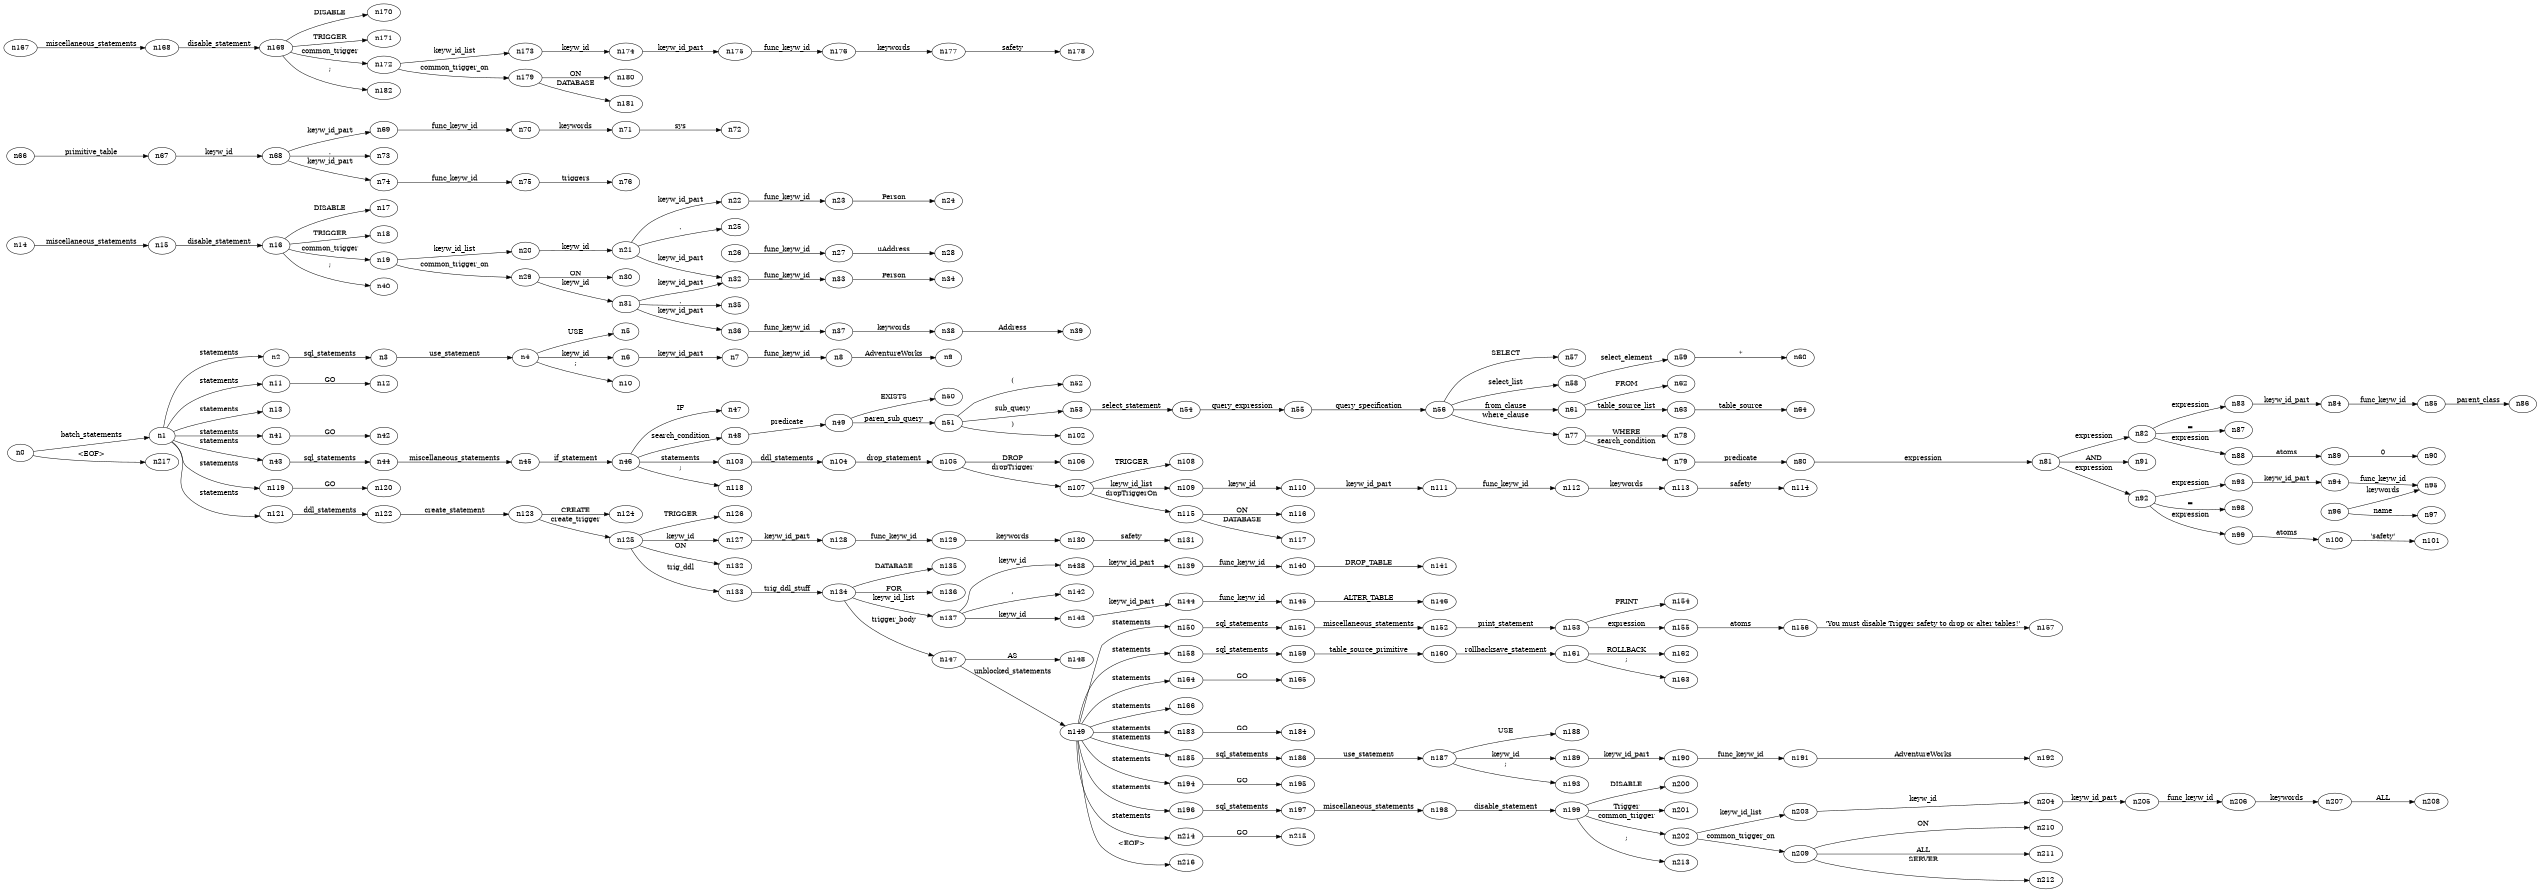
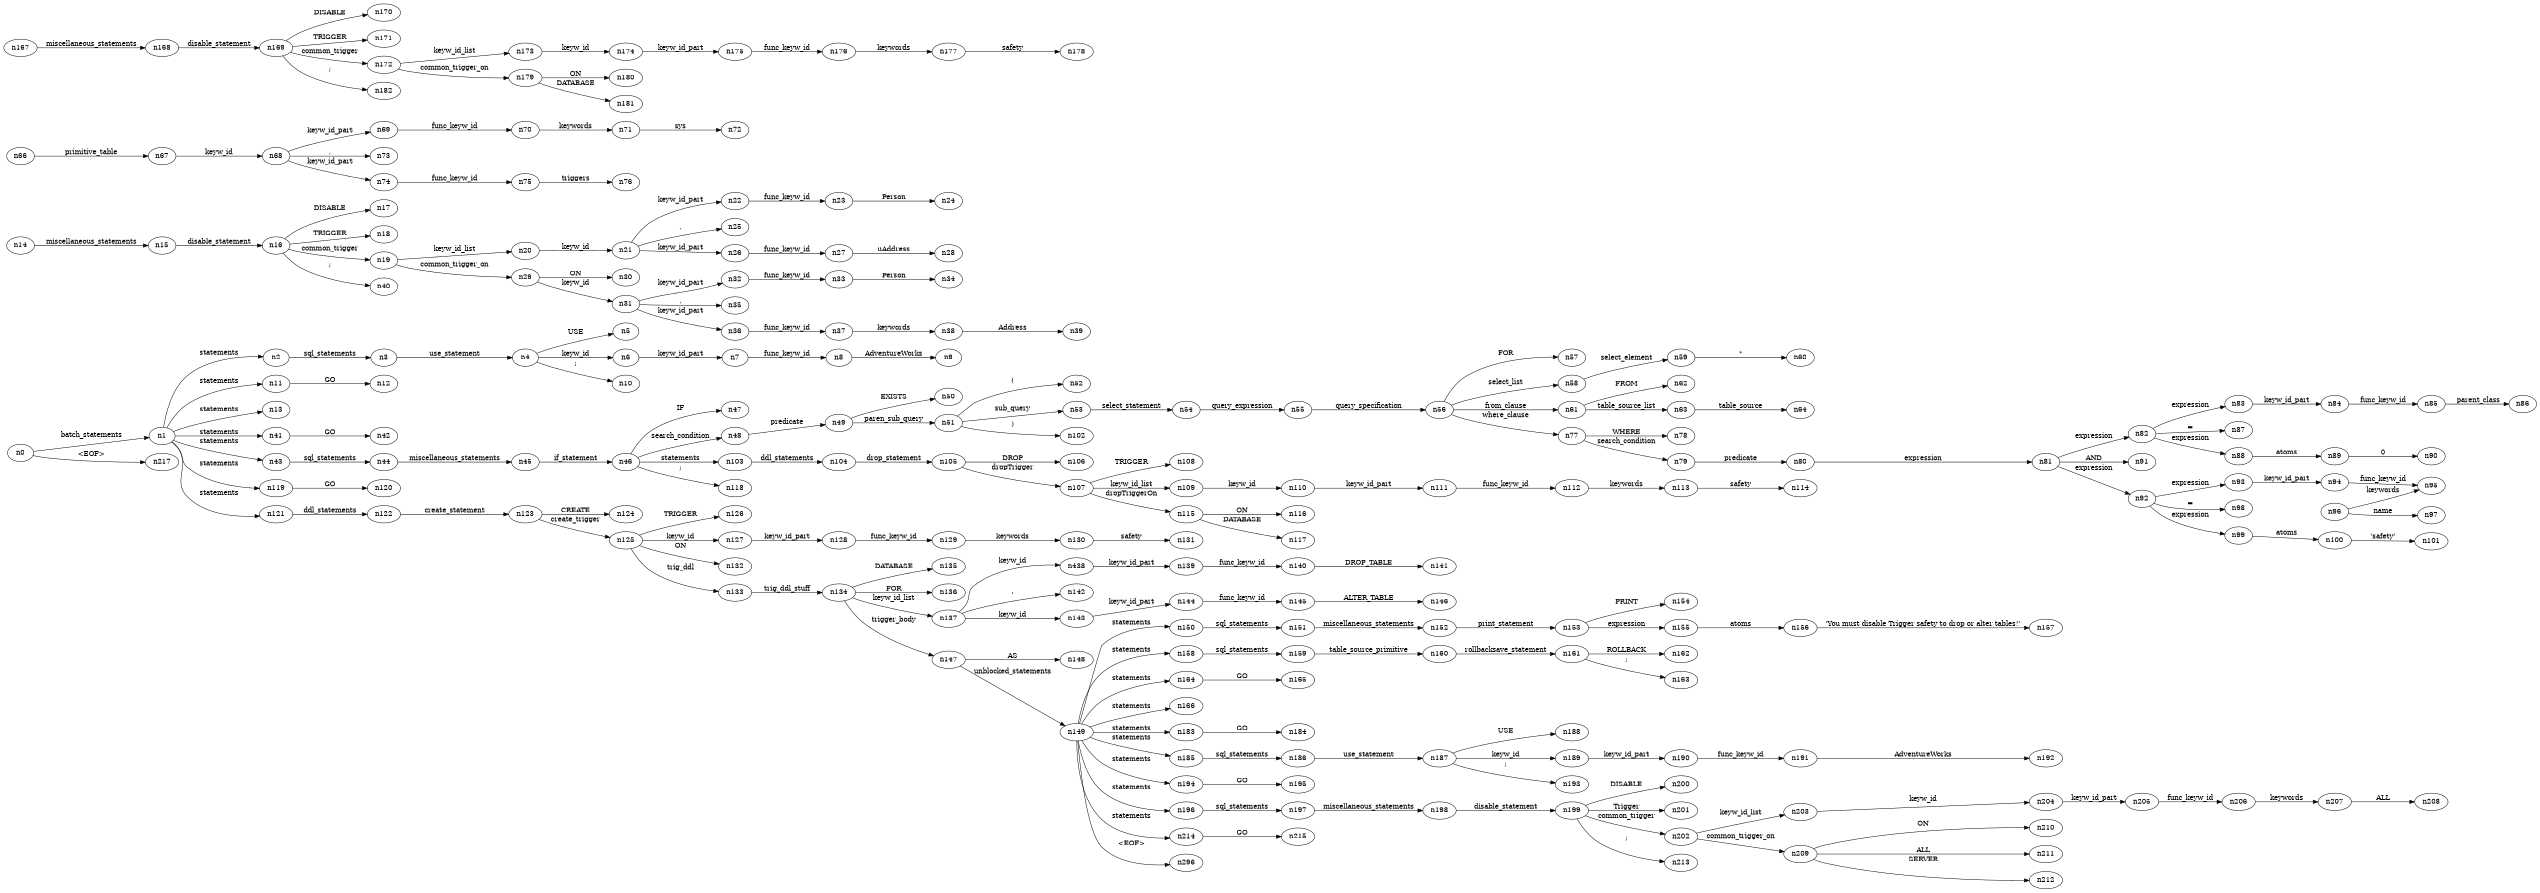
(676, 269) -> (678, 252)
(1506, 354) -> (1506, 354)
(1186, 863) -> (1186, 863)
